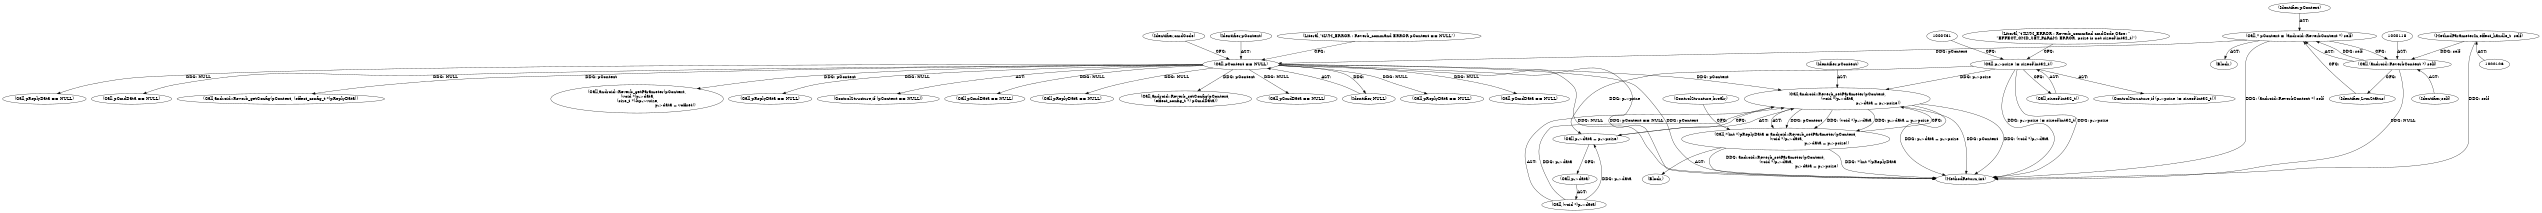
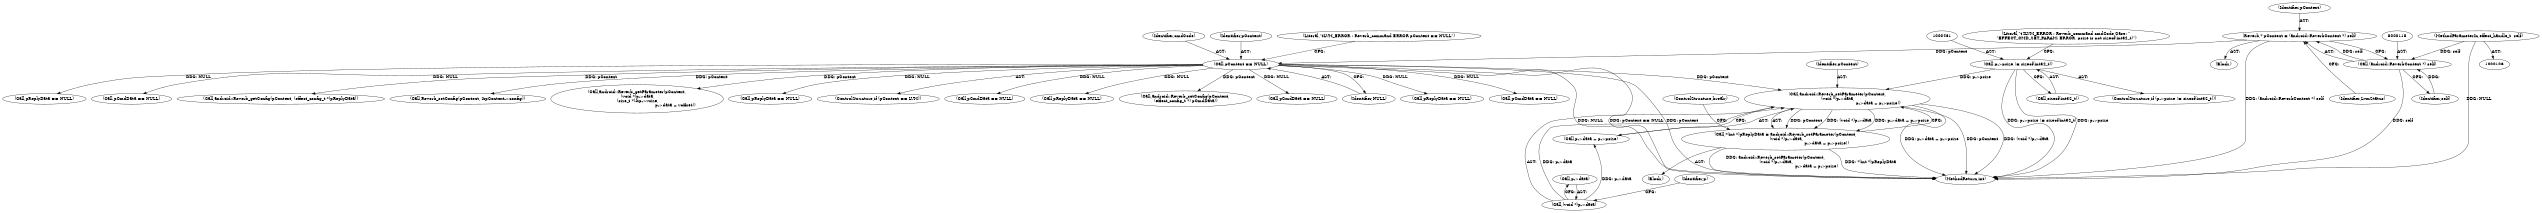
(2300, 36) -> (2300, 36)
(2397, 36) -> (2397, 36)
(1222, 52) -> (1222, 52)
(1992, 52) -> (1992, 52)
(2478, 54) -> (2489, 48)
(1757, 71) -> none
(1360, 77) -> (1360, 77)
(2435, 77) -> (2435, 77)
(2381, 81) -> (2415, 81)
none -> (468, 99)
(878, 99) -> (878, 99)
(2479, 99) -> (2479, 99)
(2403, 121) -> (2403, 121)
(1584, 158) -> (1565, 193)
none -> (1695, 179)
